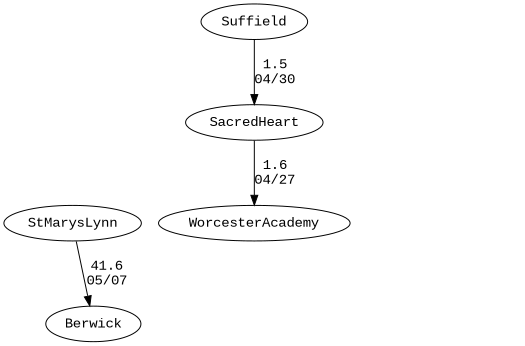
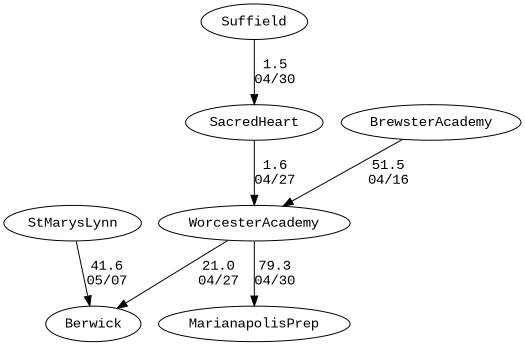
none -> (431, 122)
none -> (177, 272)
none -> (254, 324)
